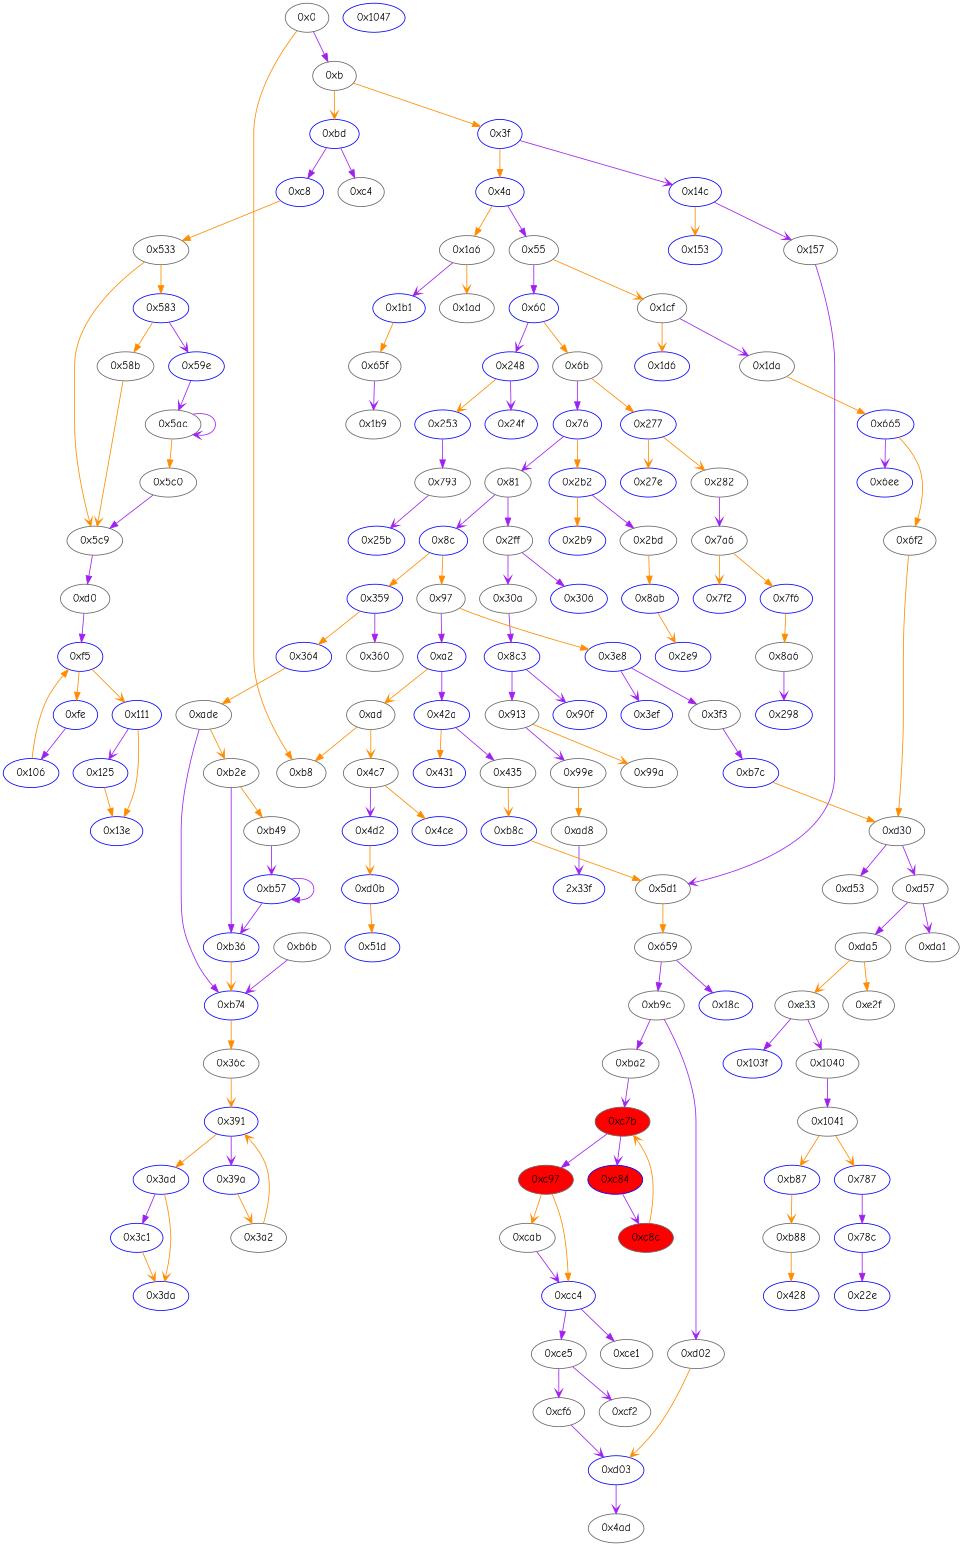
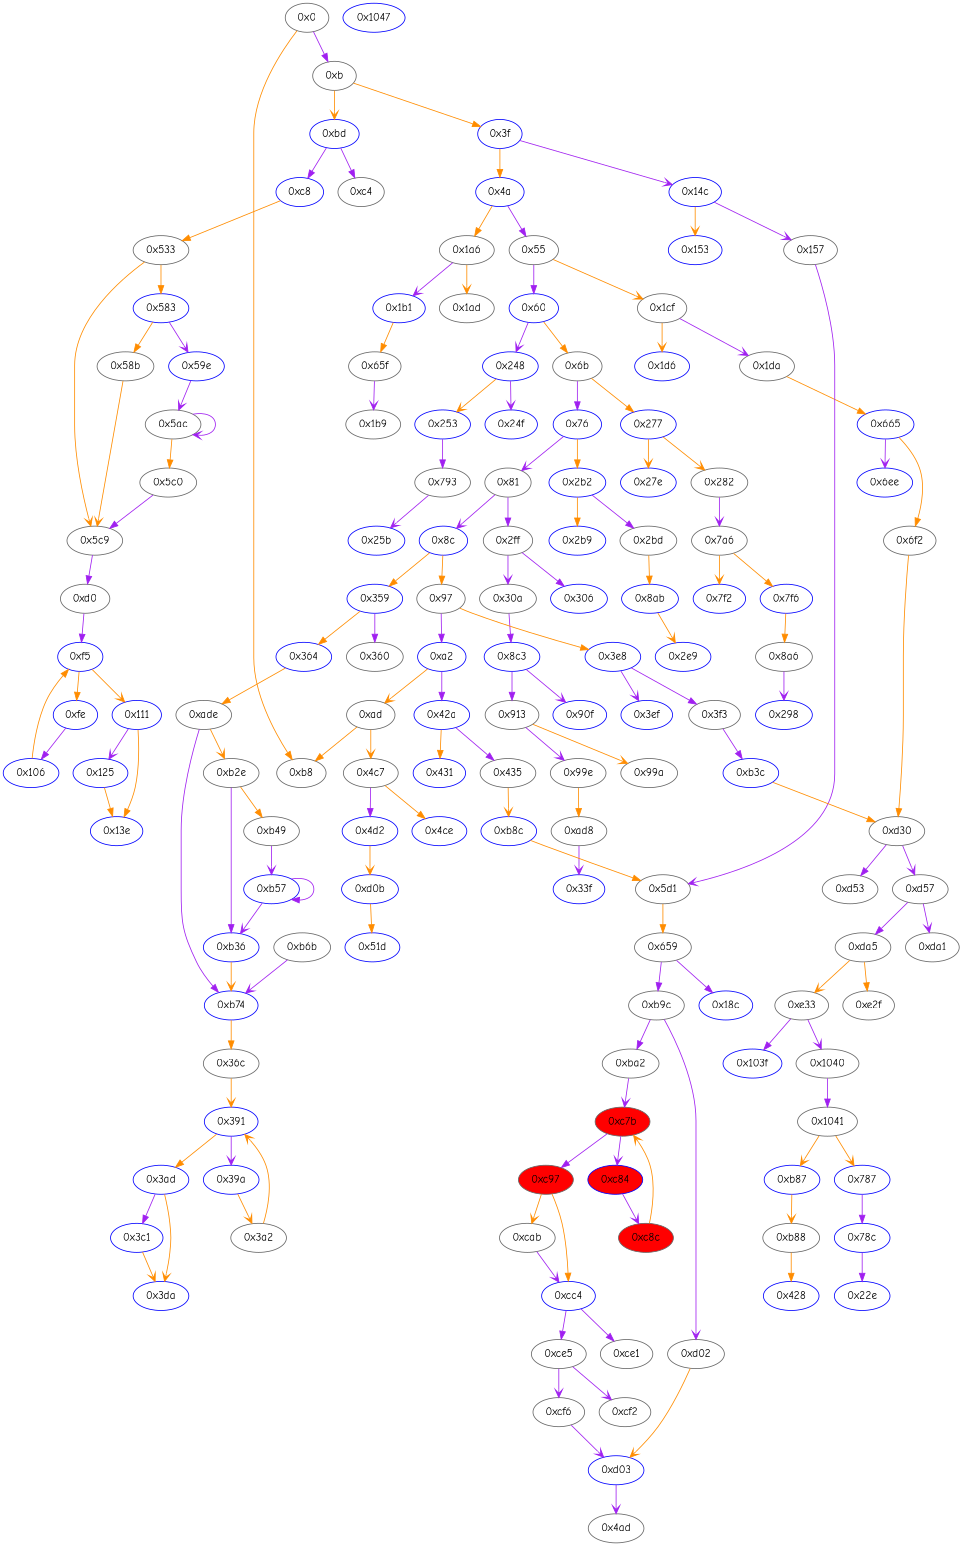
(751, 773) -> (751, 773)
(370, 798) -> (370, 798)
(579, 889) -> (579, 889)
